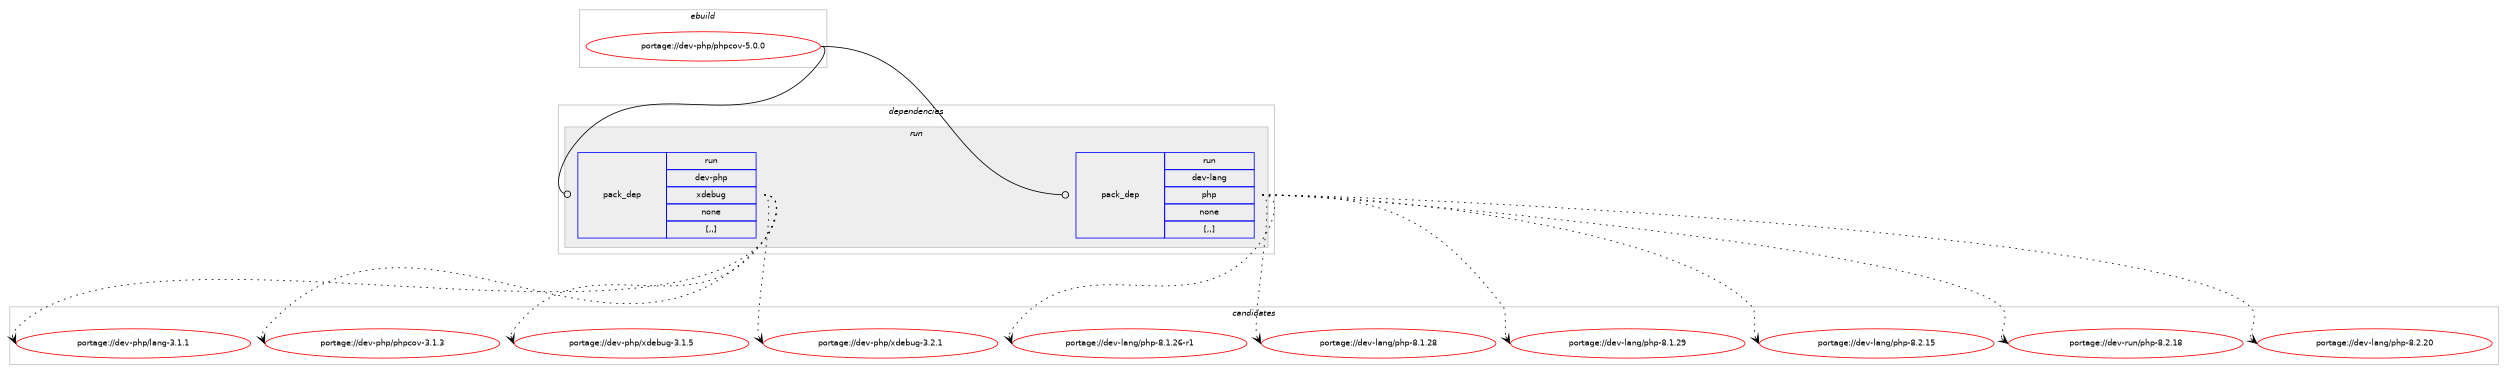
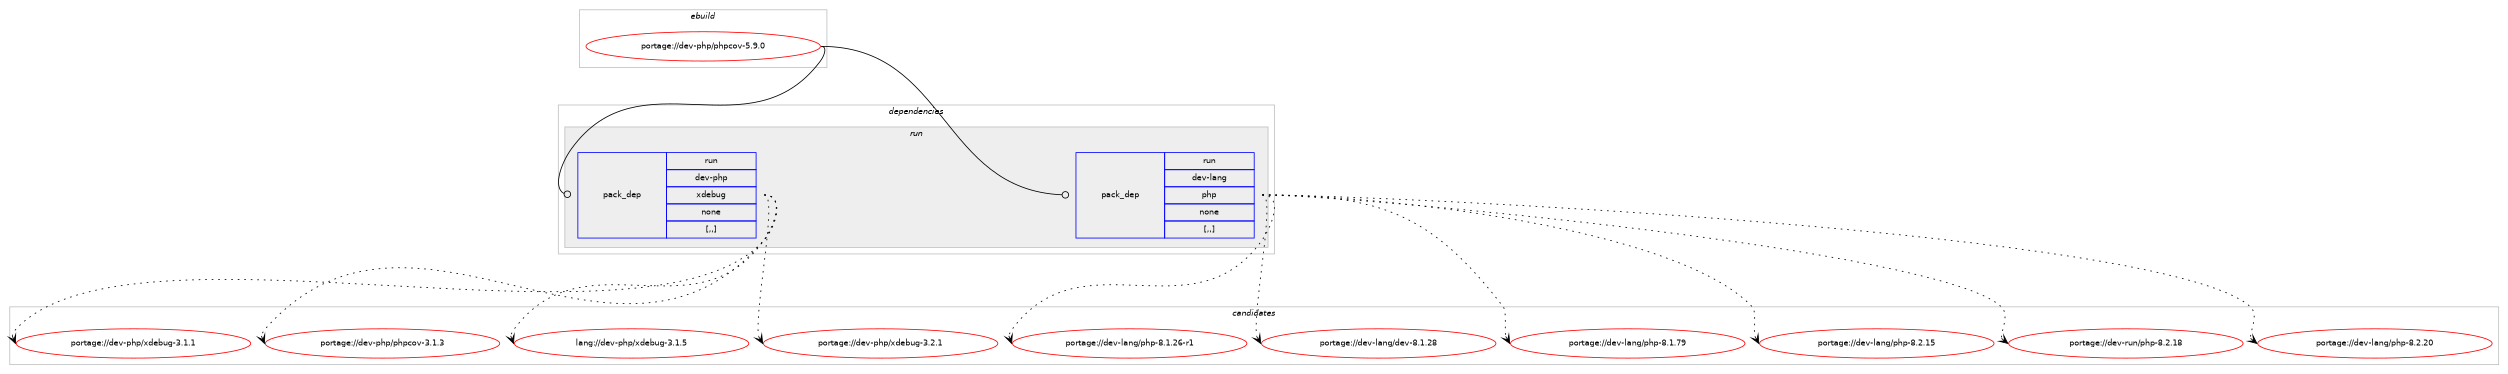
(703, 46) -> (703, 46)
(133, 343) -> (133, 343)
(632, 343) -> (632, 343)
(1379, 343) -> (1379, 343)
(1628, 343) -> (1628, 343)
